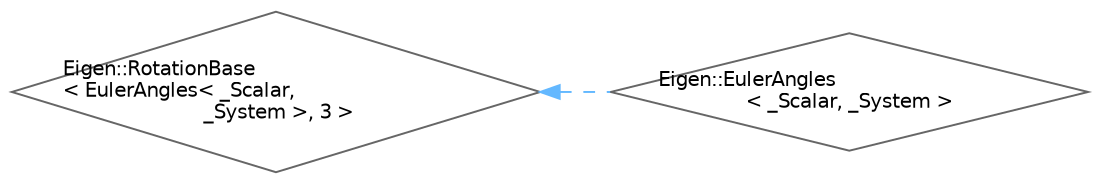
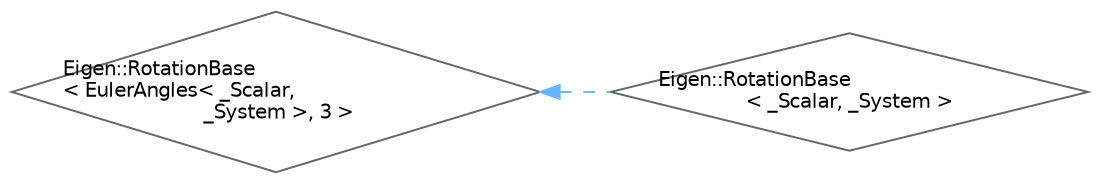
(849, 92) -> (849, 92)
